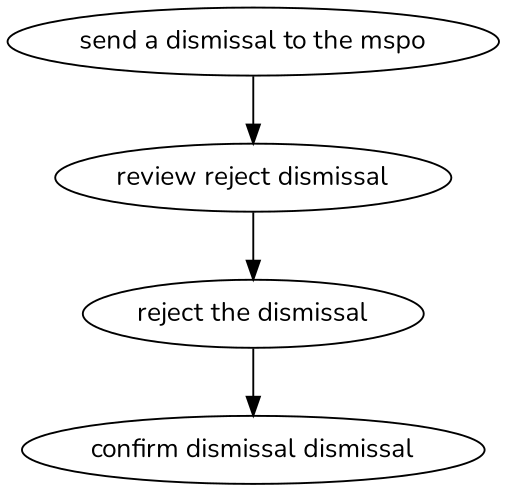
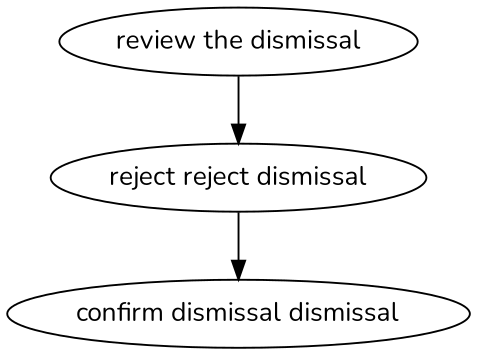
(253, 42) -> none
(253, 178) -> (239, 42)
(253, 314) -> (239, 178)
